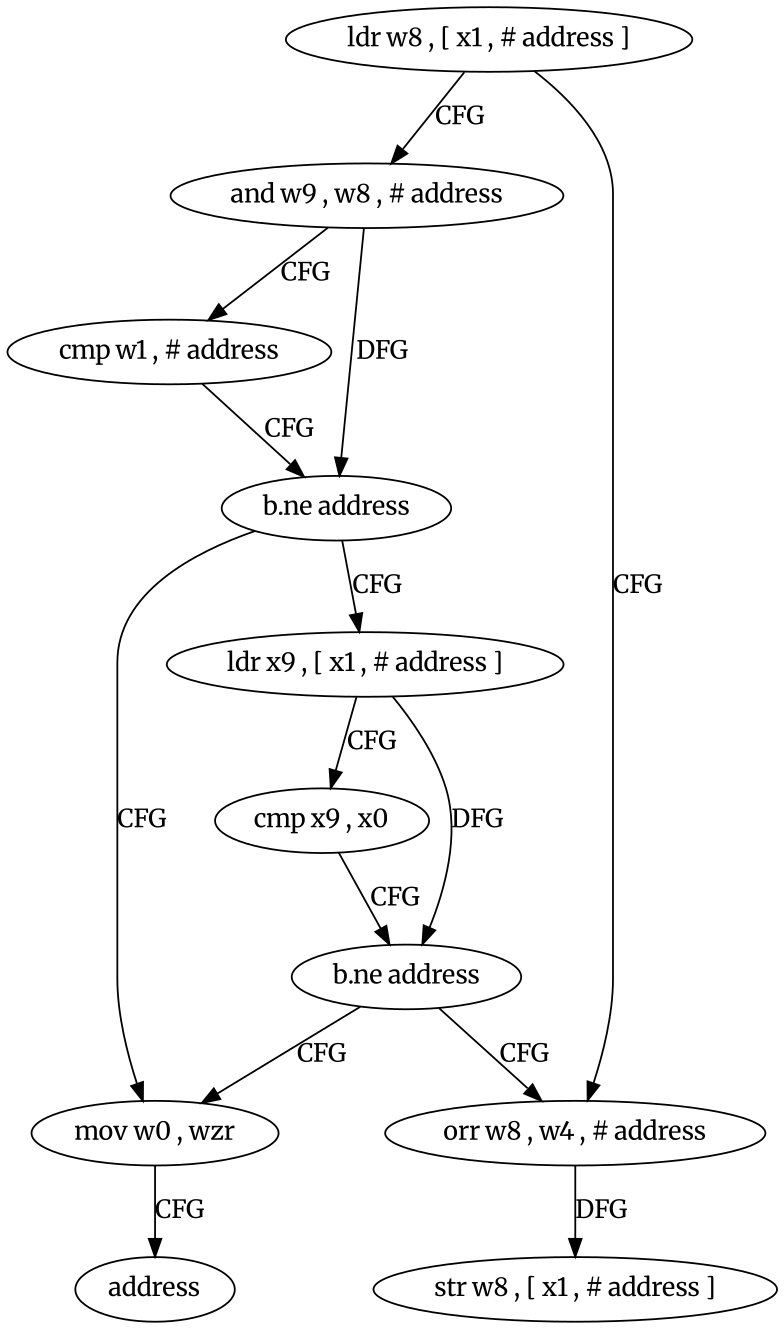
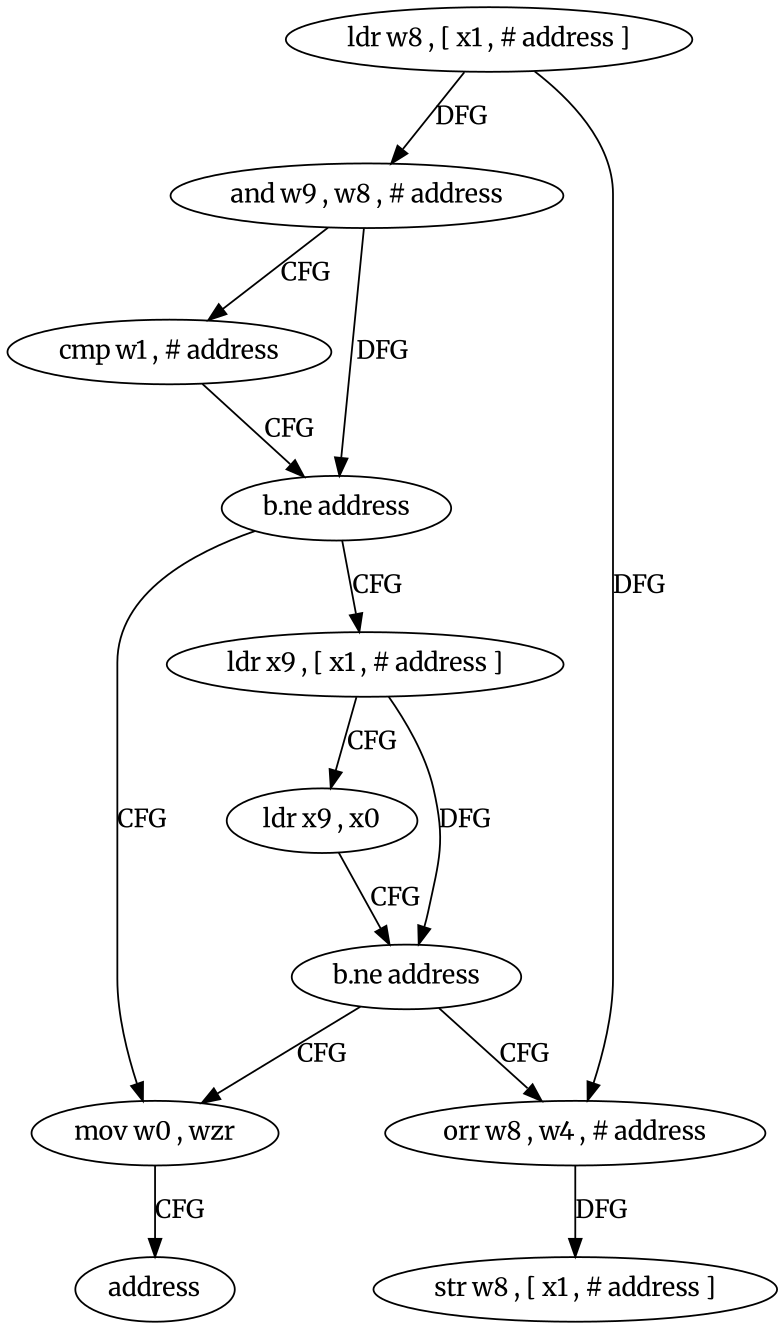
(460, 118) -> (462, 118)
(638, 586) -> (640, 586)
(322, 821) -> (322, 821)
